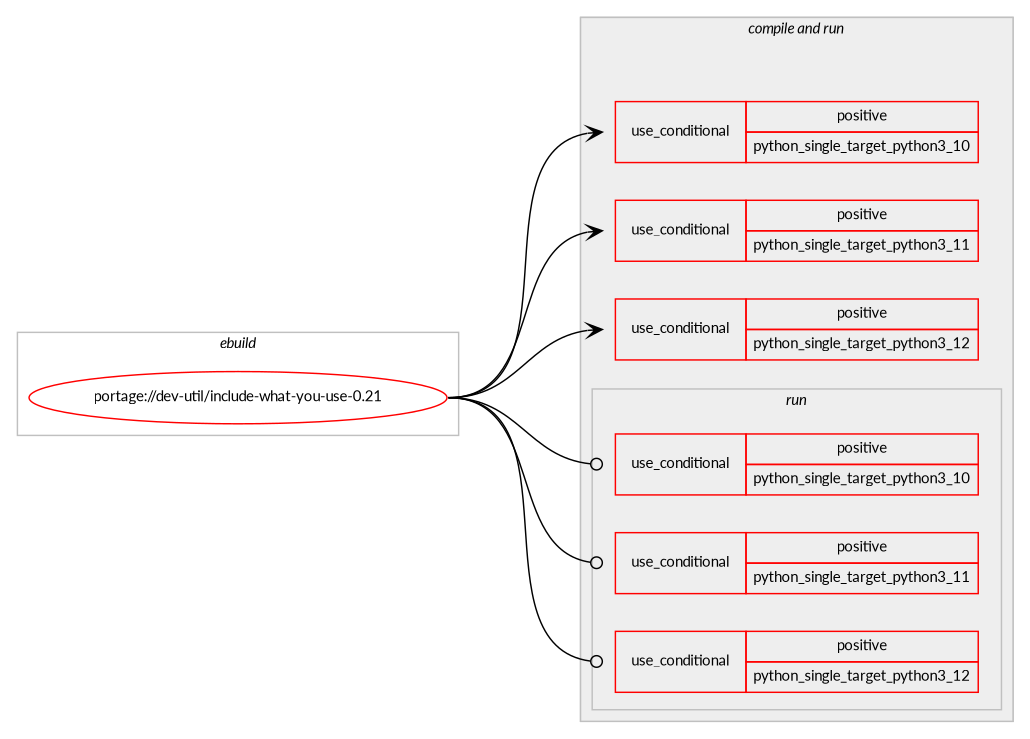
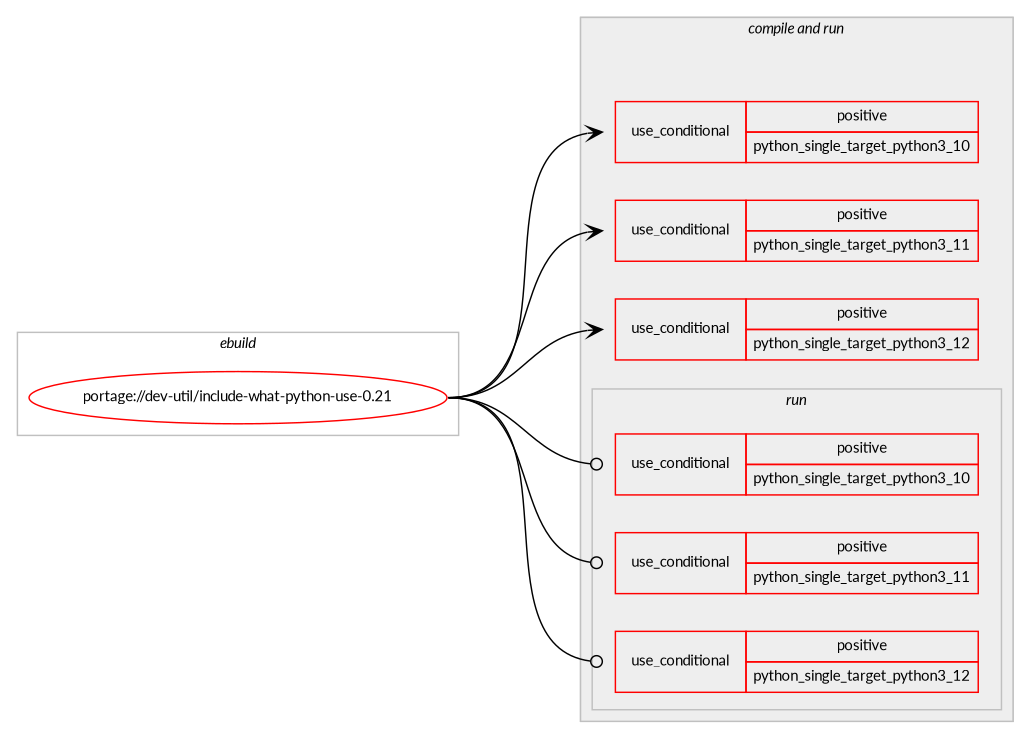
(238, 398) -> (238, 398)
